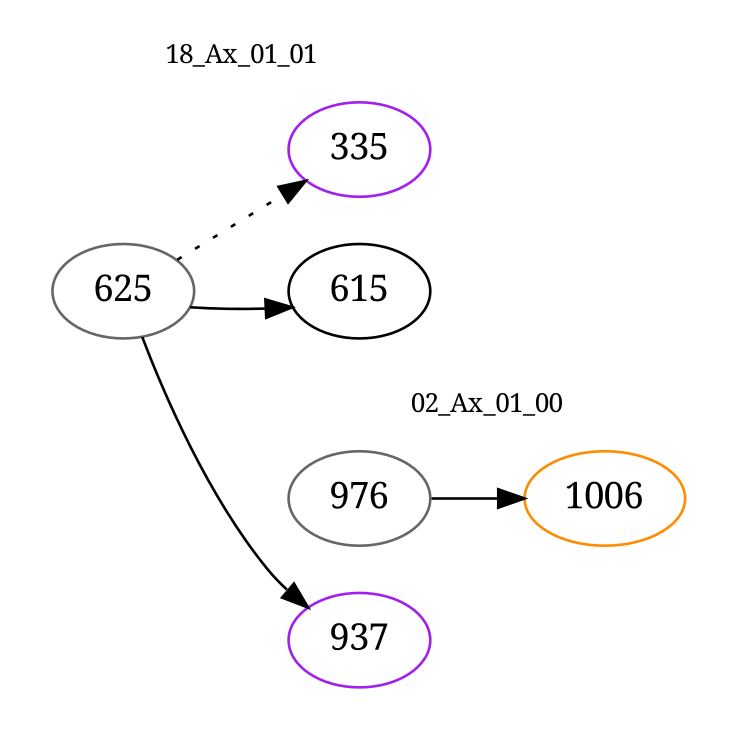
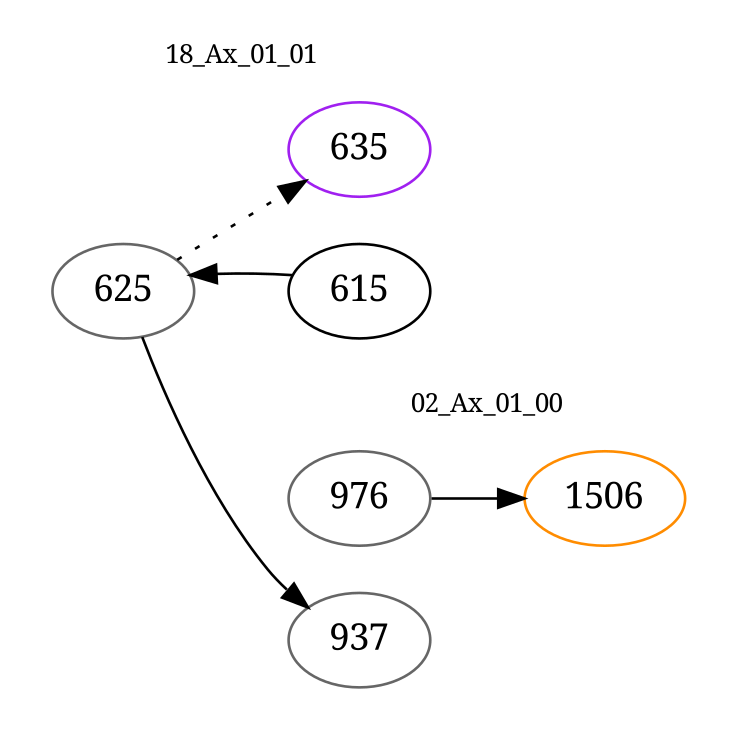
(359, 150) -> (359, 150)
(228, 309) -> (254, 274)
(605, 498) -> (605, 498)
(359, 640) -> (359, 640)
